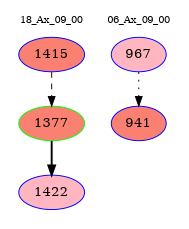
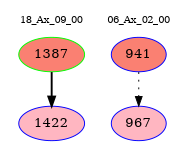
(139, 21) -> (139, 21)
(52, 55) -> none
(139, 84) -> (139, 84)
(52, 123) -> (52, 55)
